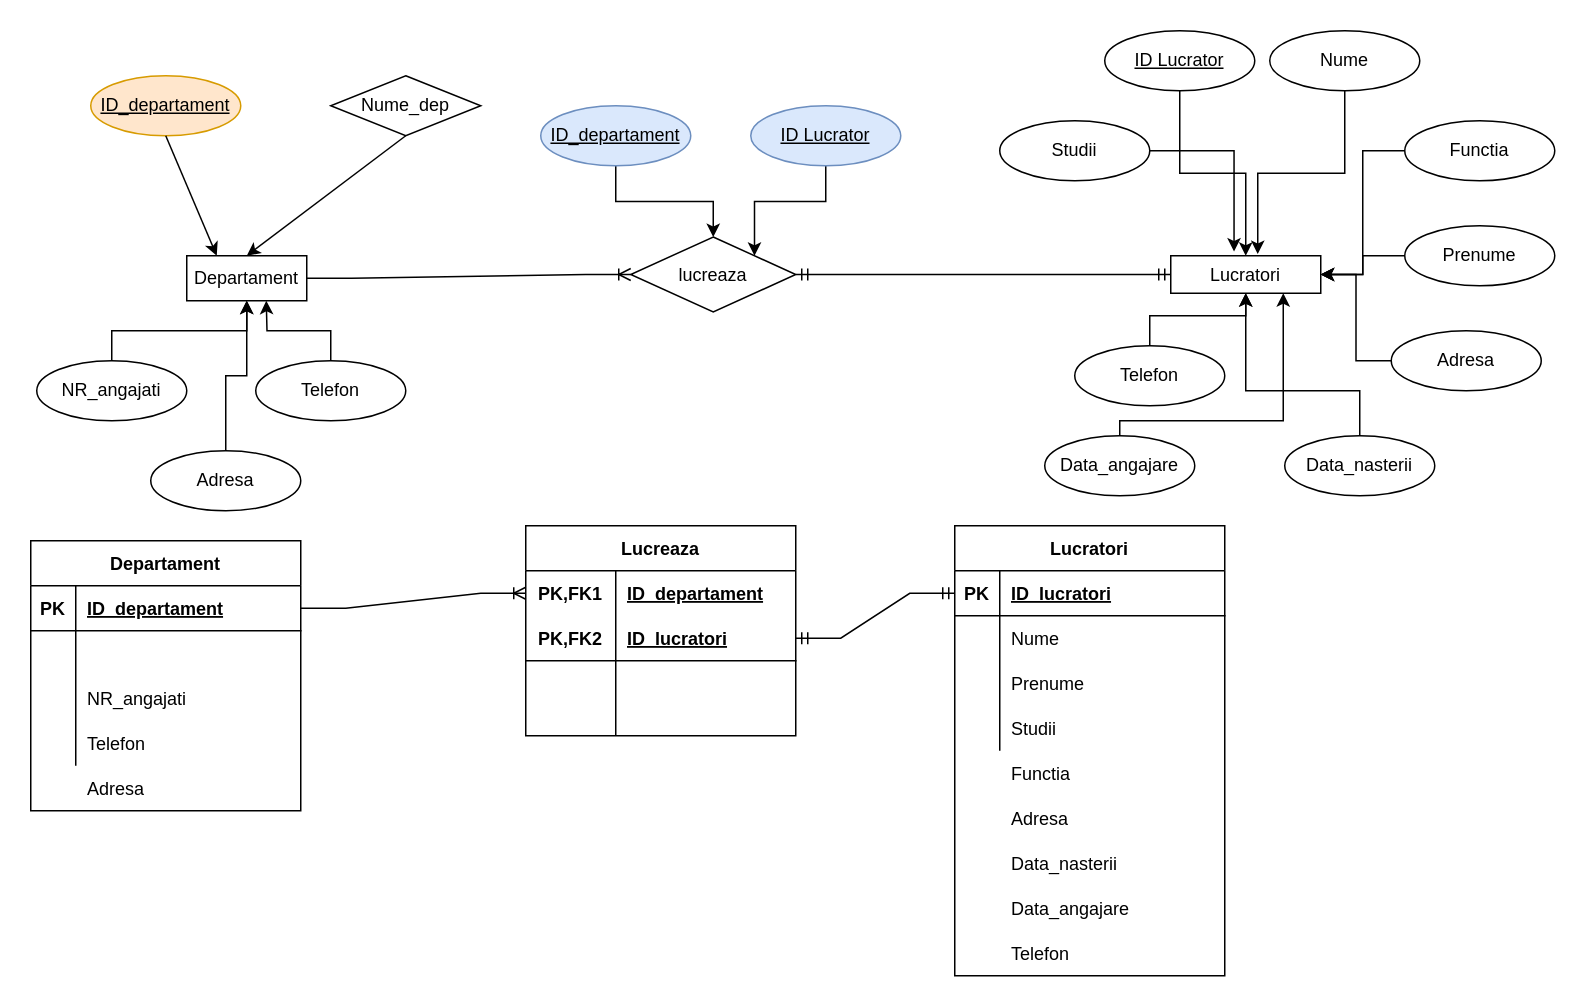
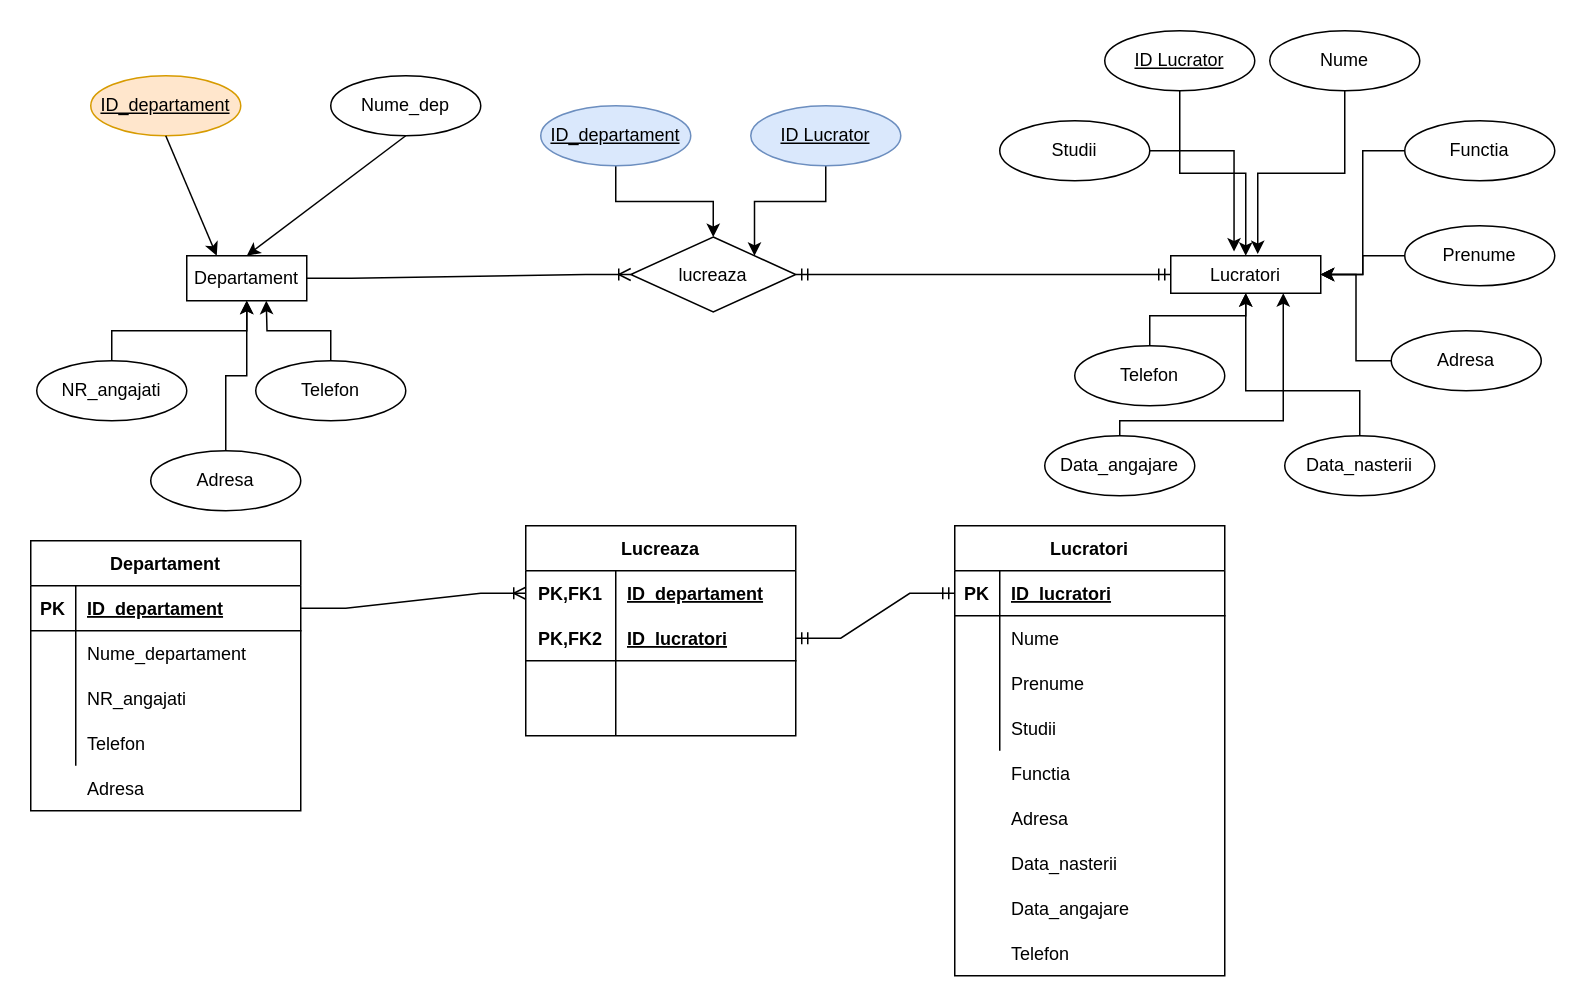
(406, 106) -> (406, 106)
none -> (188, 653)
